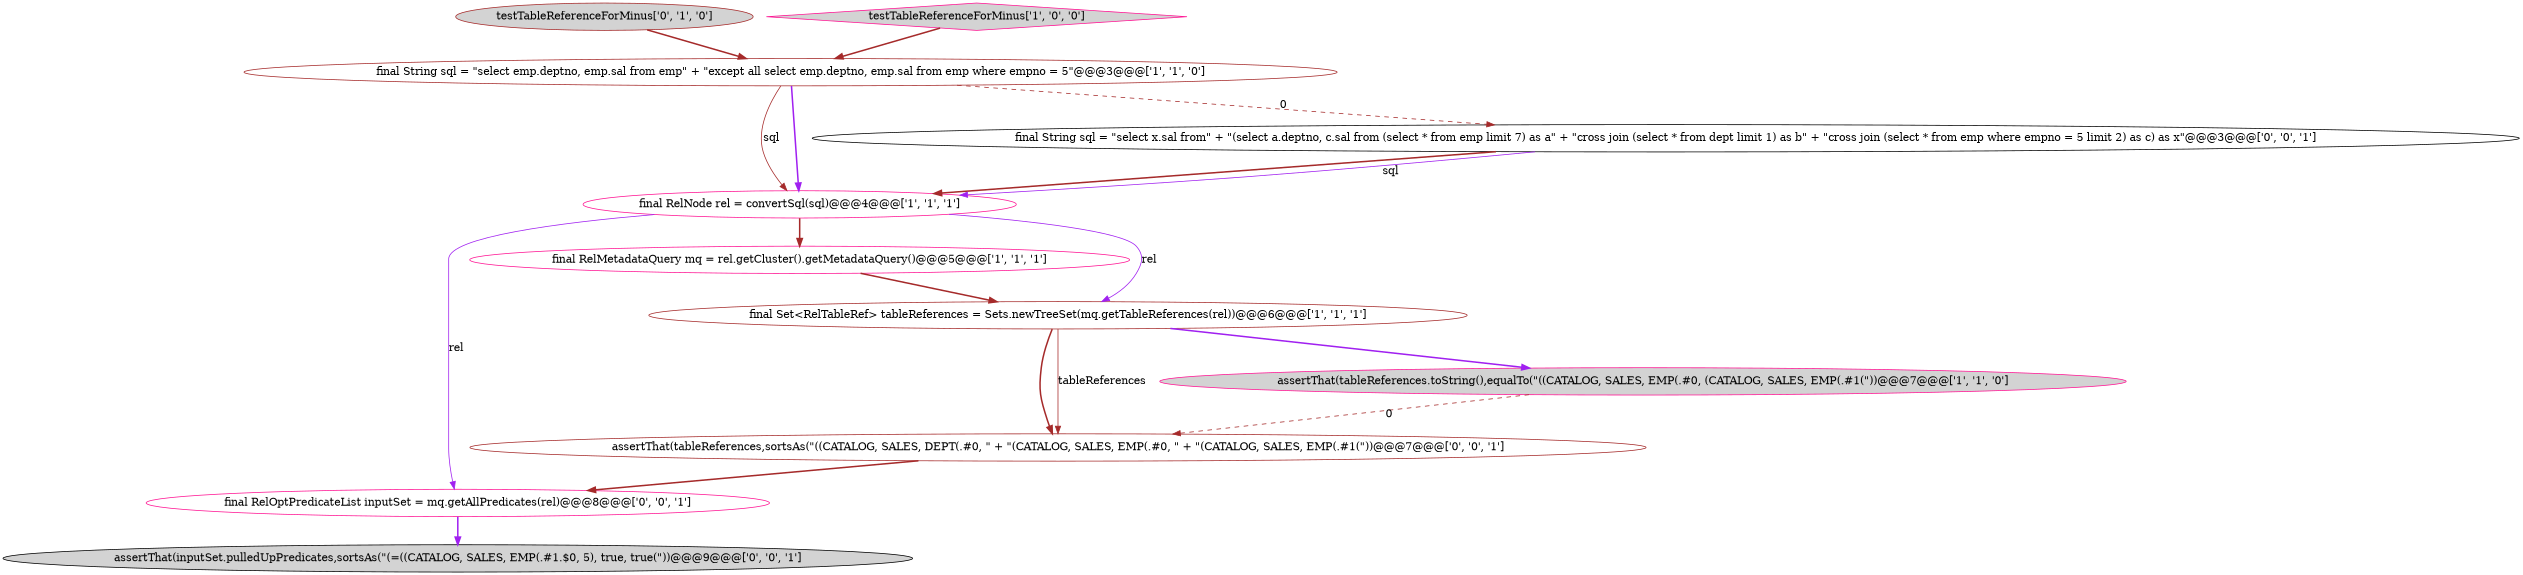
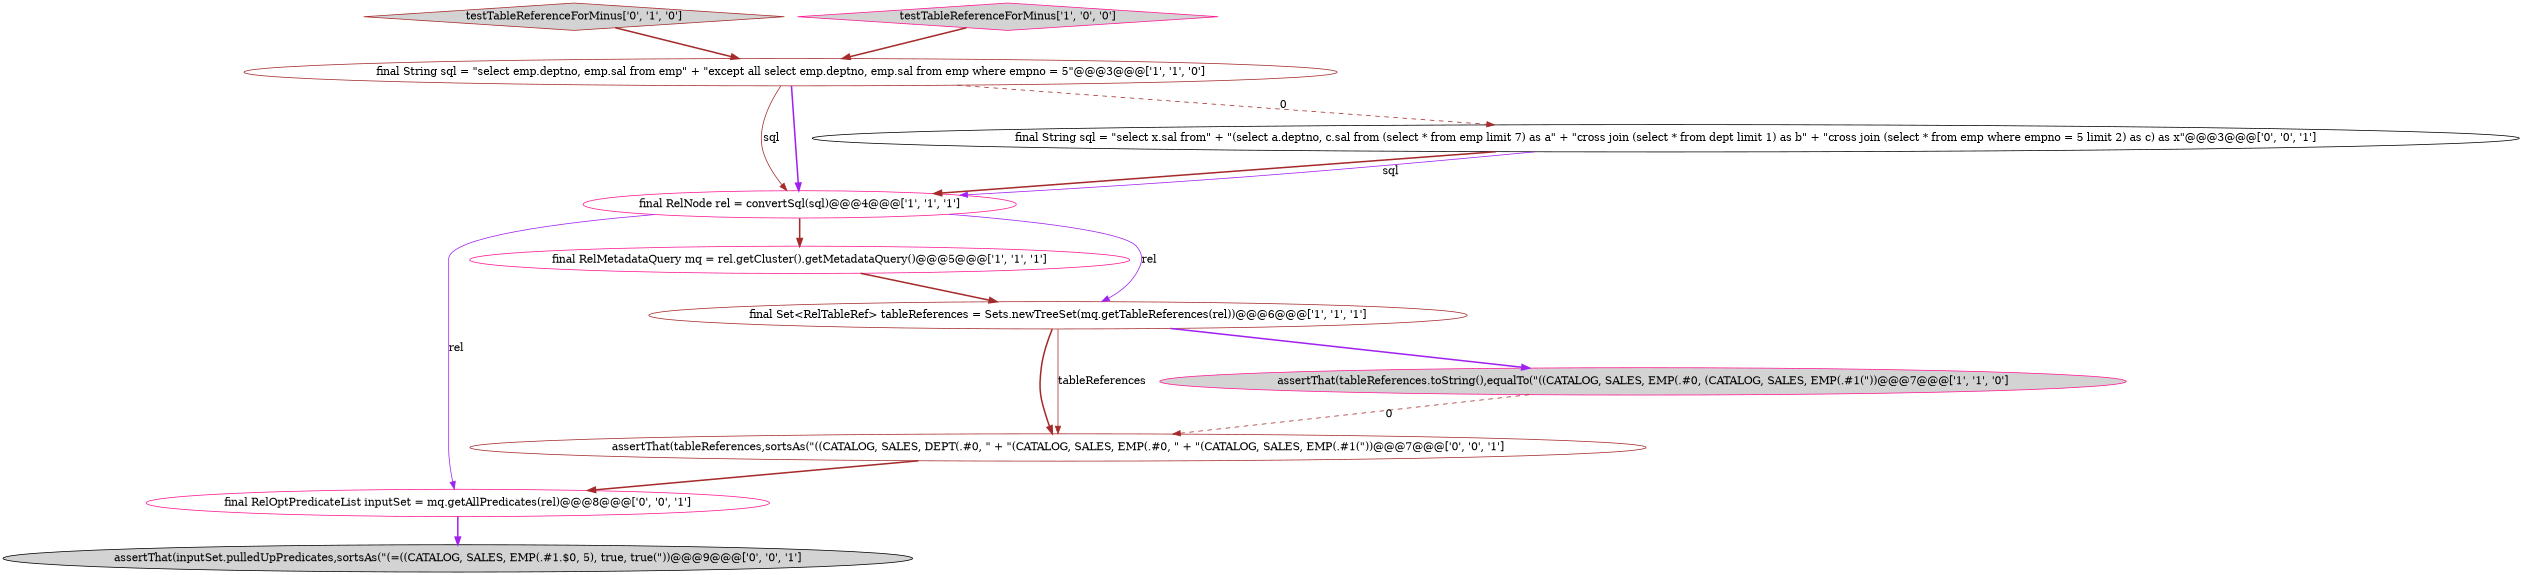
(604, 17) -> (574, 17)
